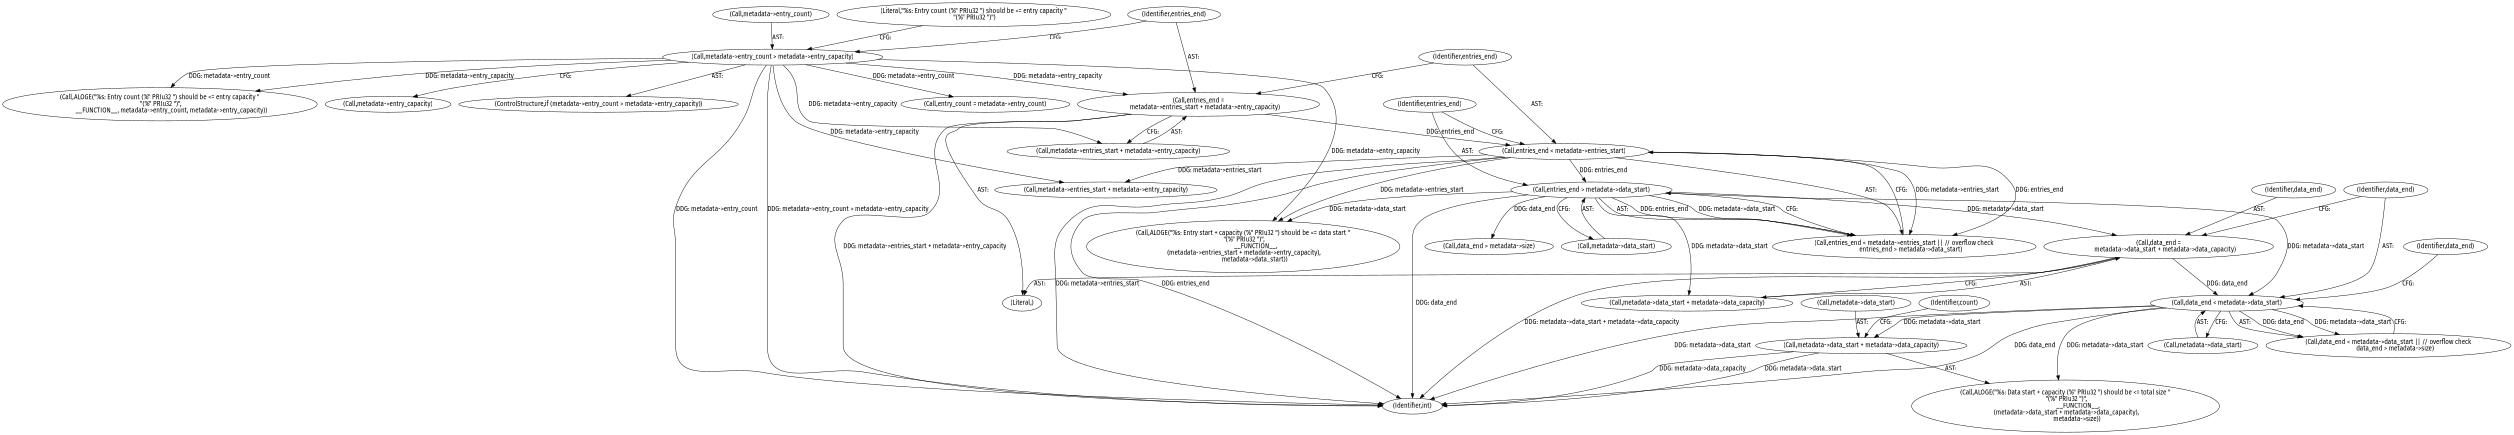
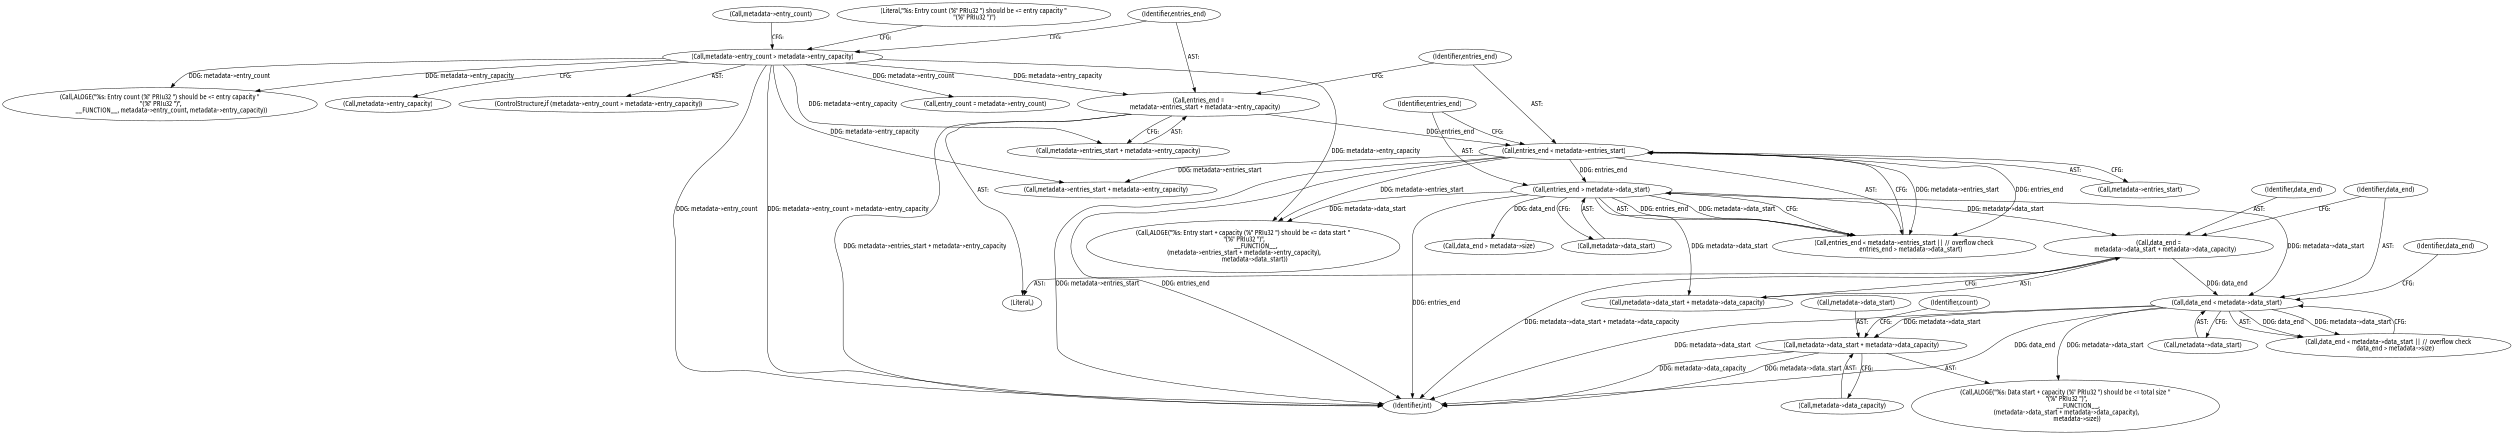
(779, 38) -> (779, 38)
none -> (2140, 190)
(1437, 303) -> (1437, 303)
none -> (1842, 406)
